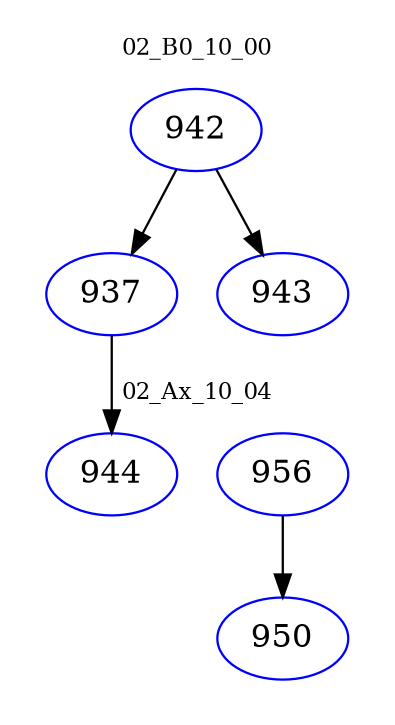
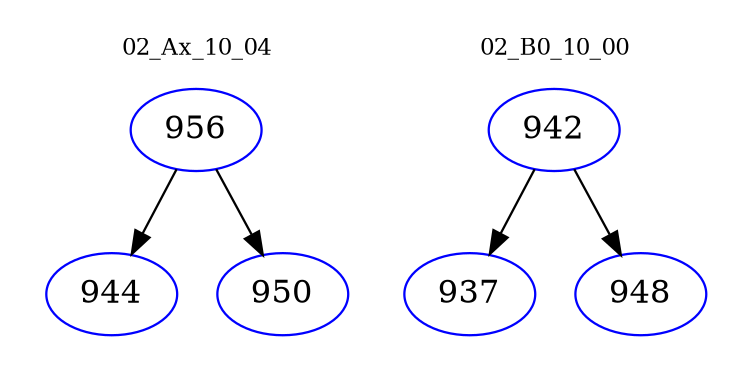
(283, 294) -> (641, 294)
(112, 386) -> (160, 201)
